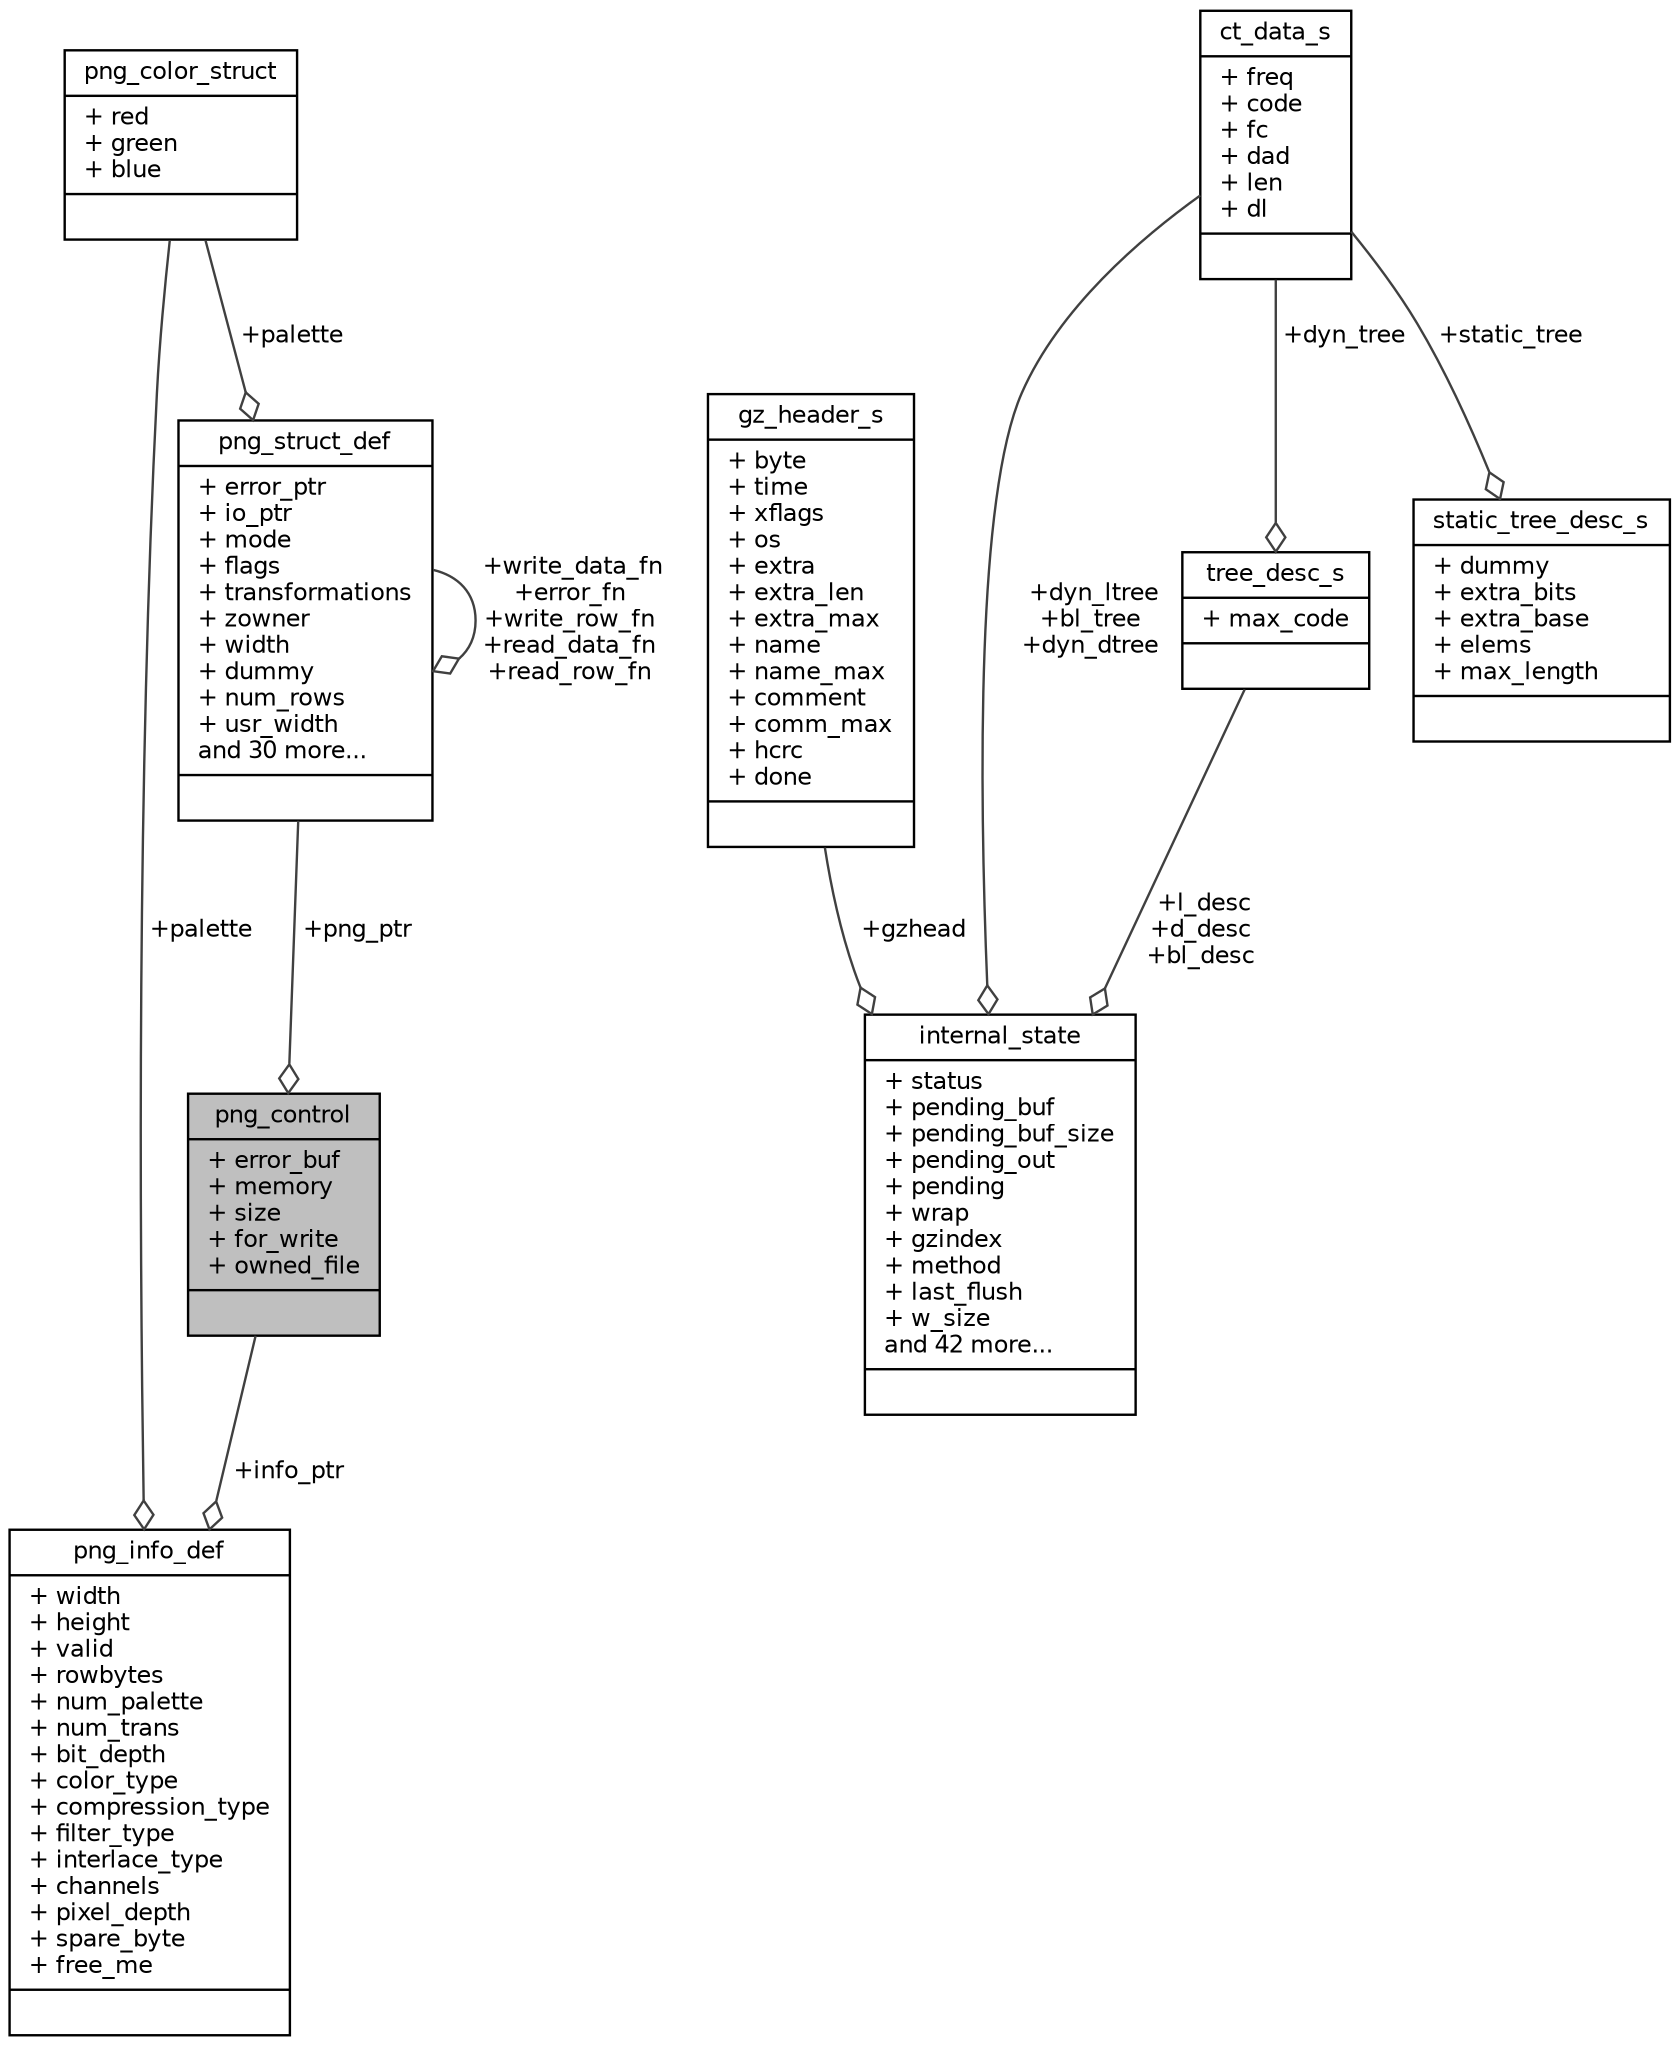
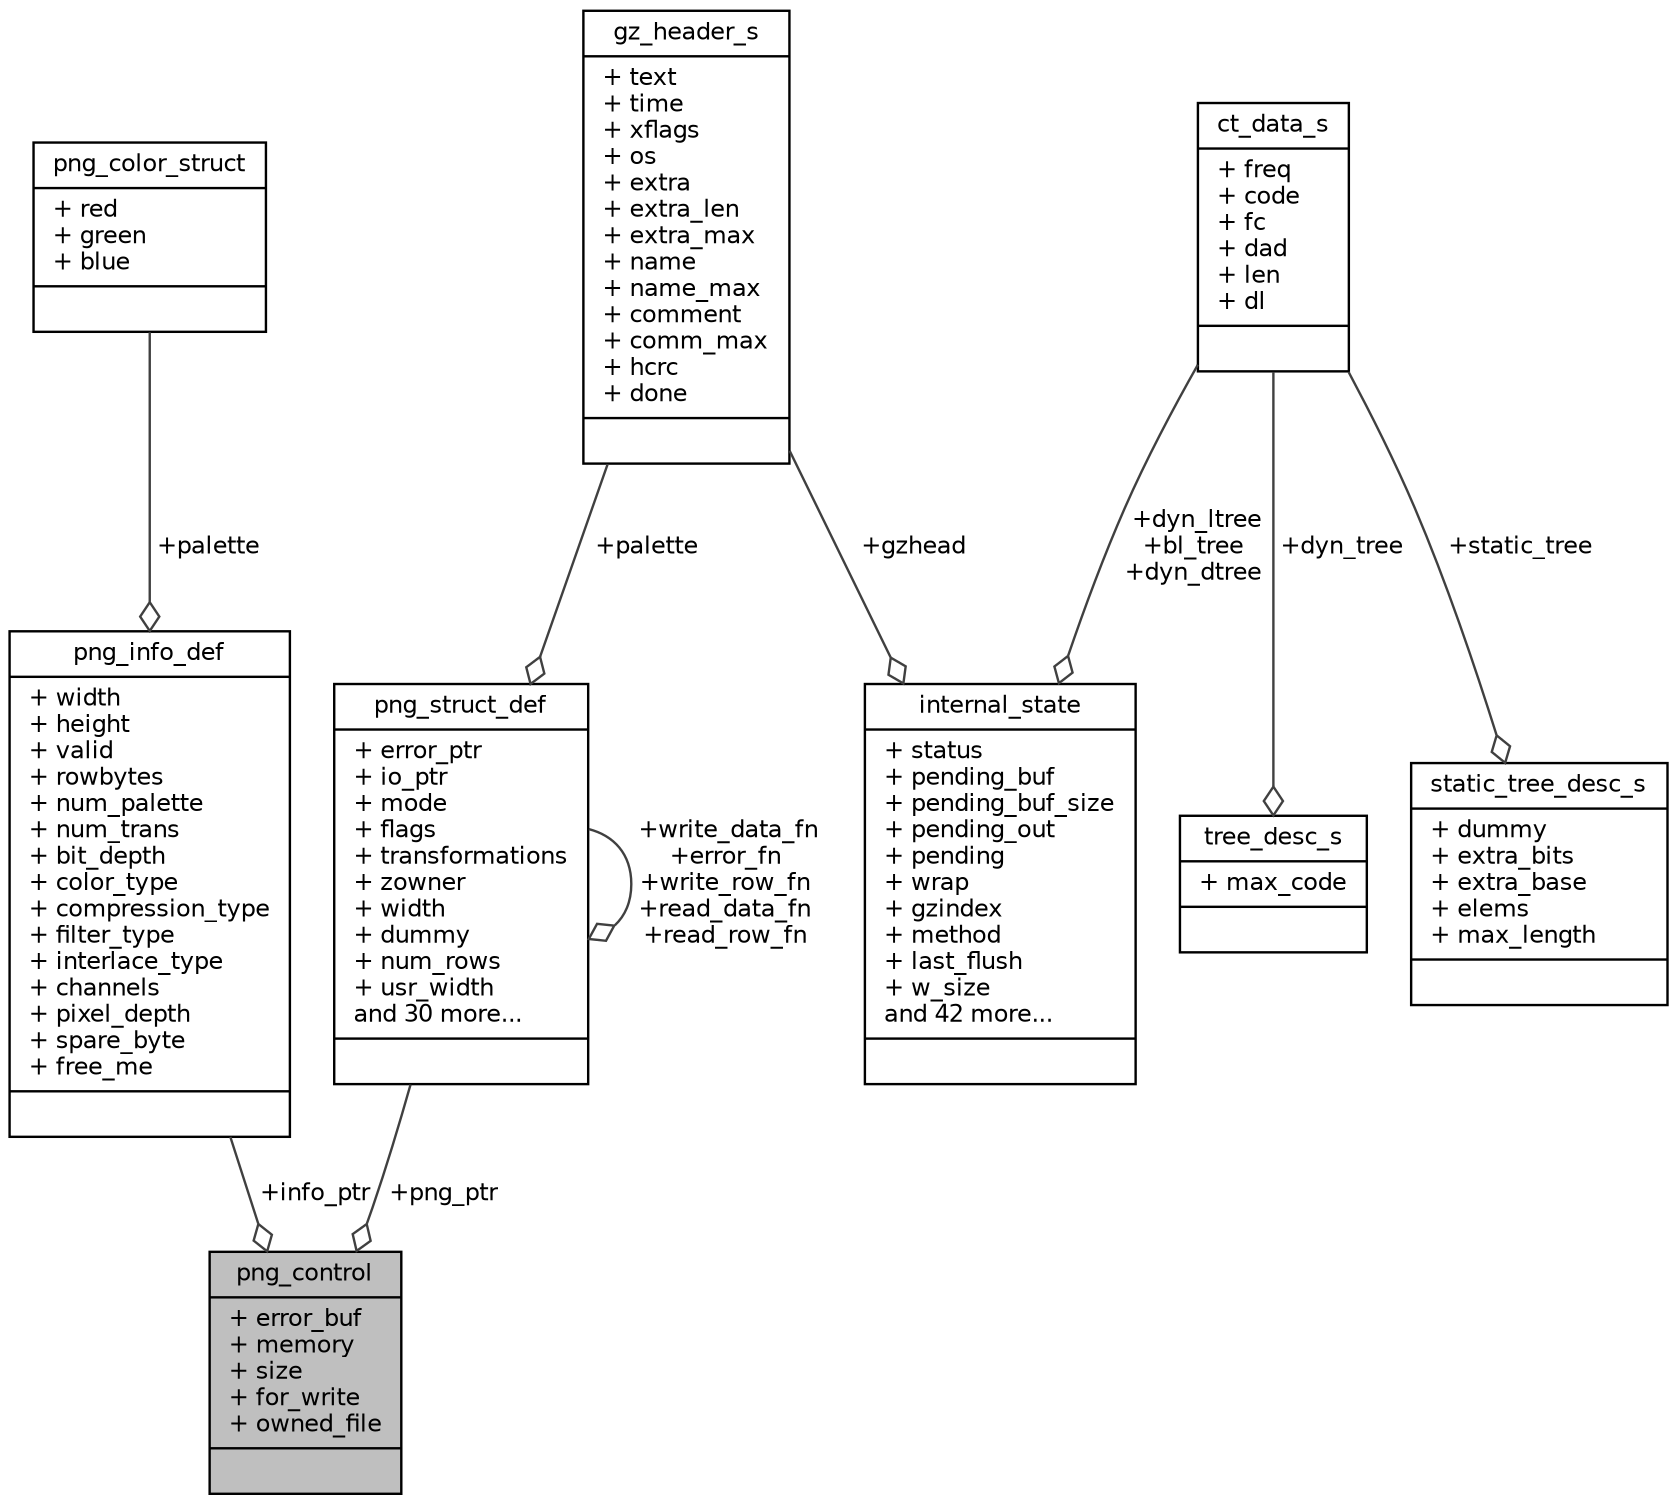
(226, 316) -> (574, 560)
(768, 461) -> (640, 78)
(1175, 839) -> none
(236, 1418) -> (244, 1180)
